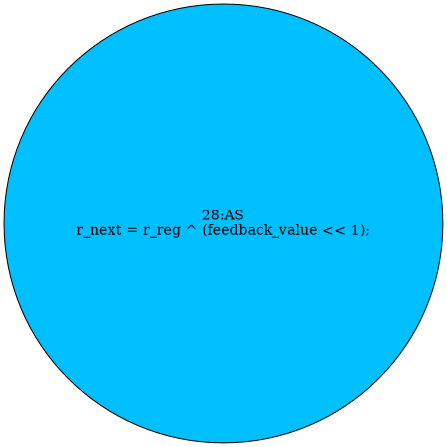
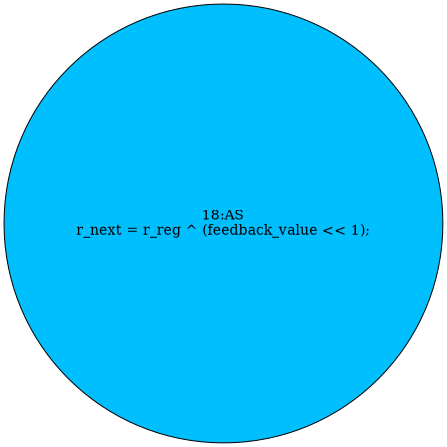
(223, 223) -> (223, 223)
